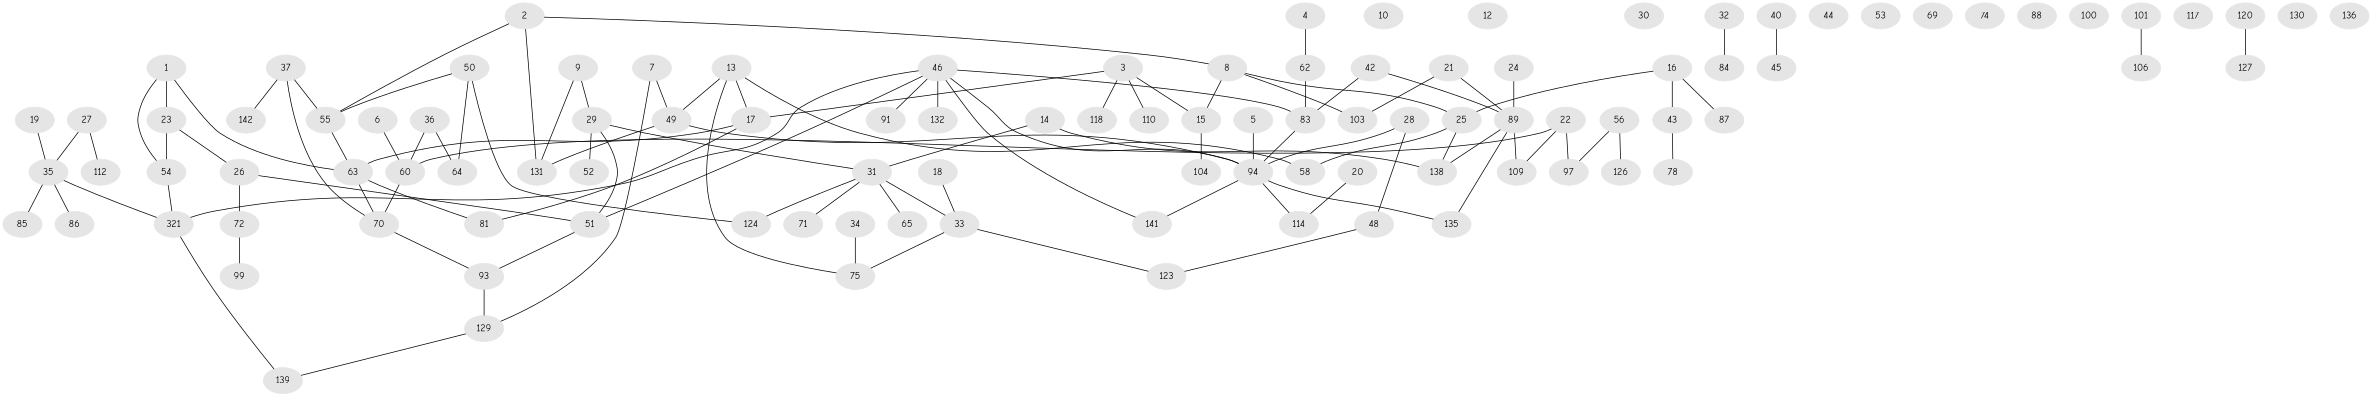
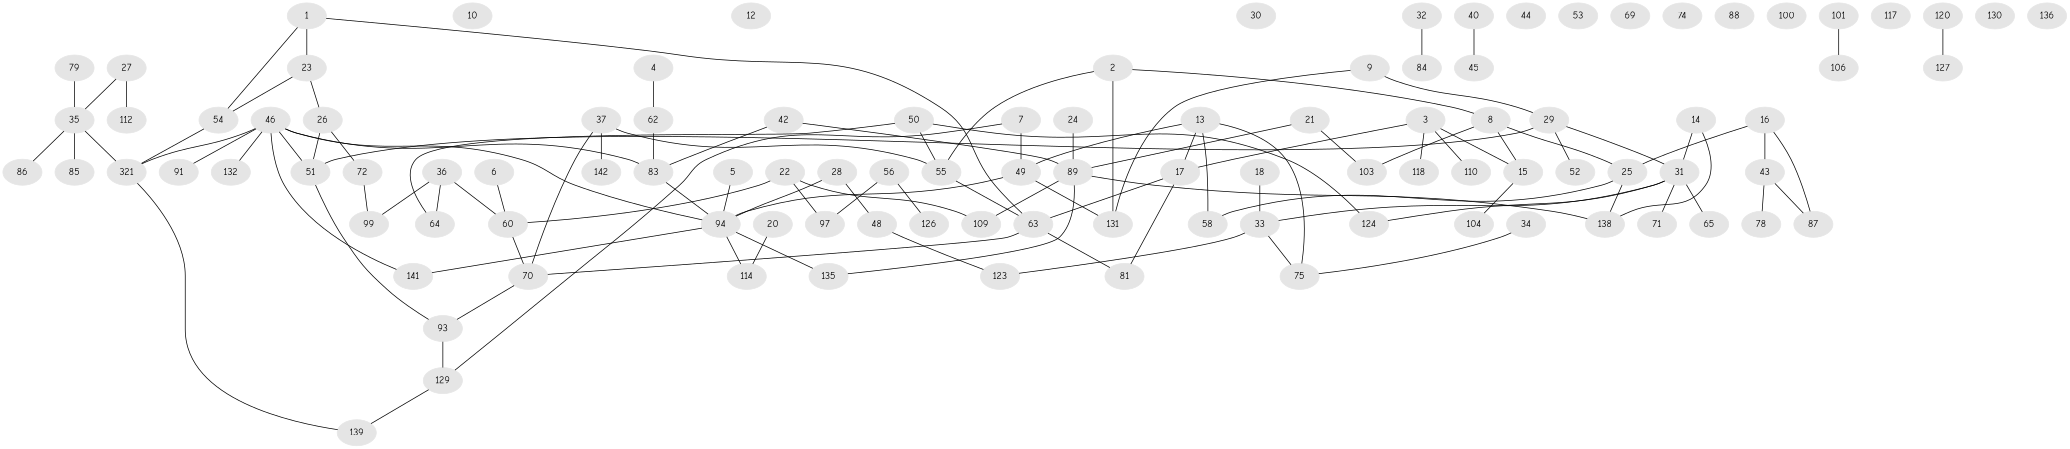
(35, 120) -> (75, 68)
none -> (406, 198)
none -> (1789, 198)
